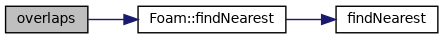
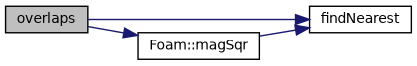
none -> (192, 20)
(212, 20) -> (199, 46)
